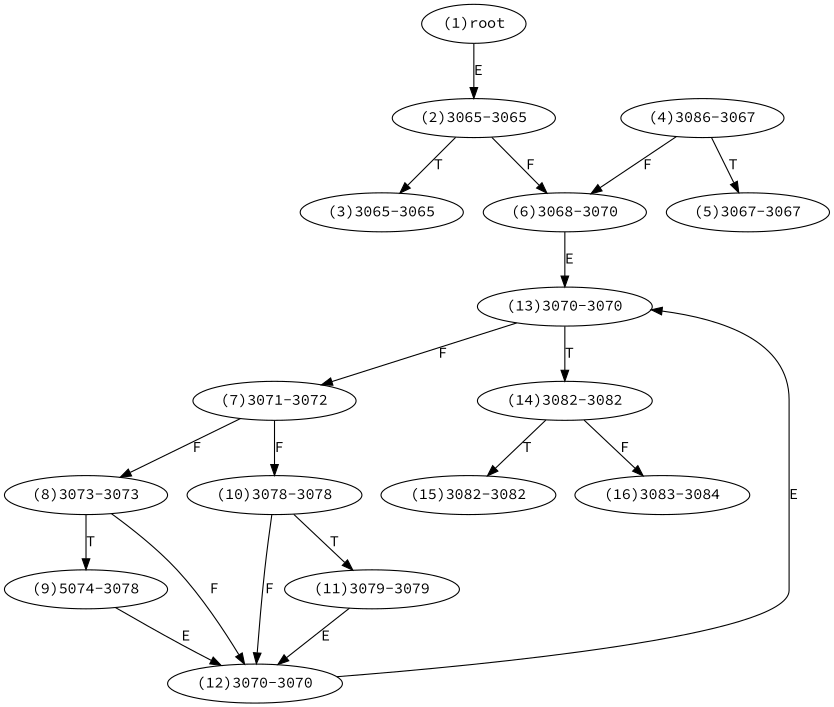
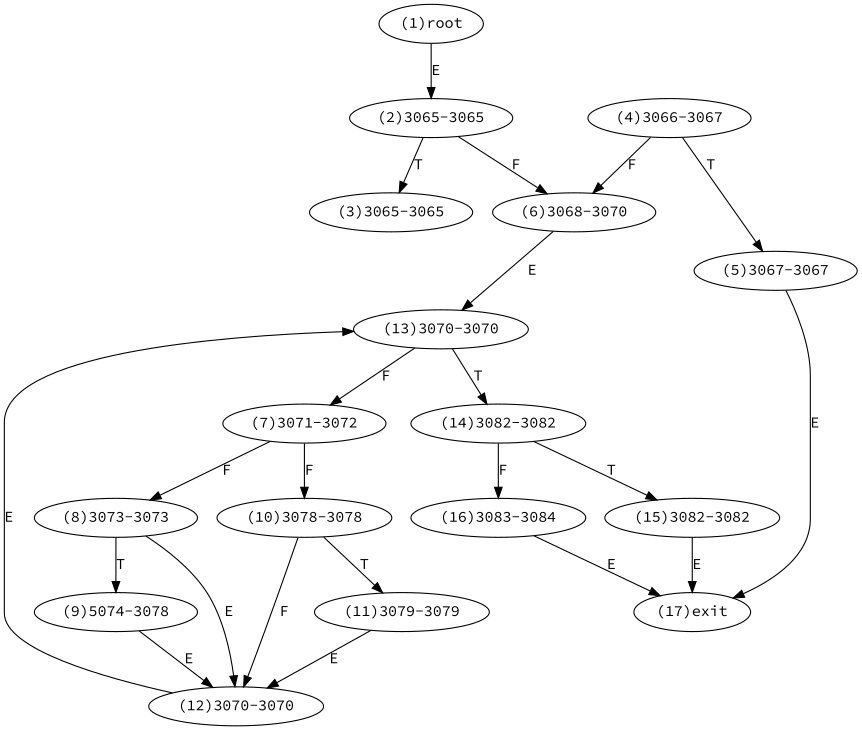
(702, 118) -> (670, 118)
(214, 589) -> (229, 612)
none -> (692, 612)
